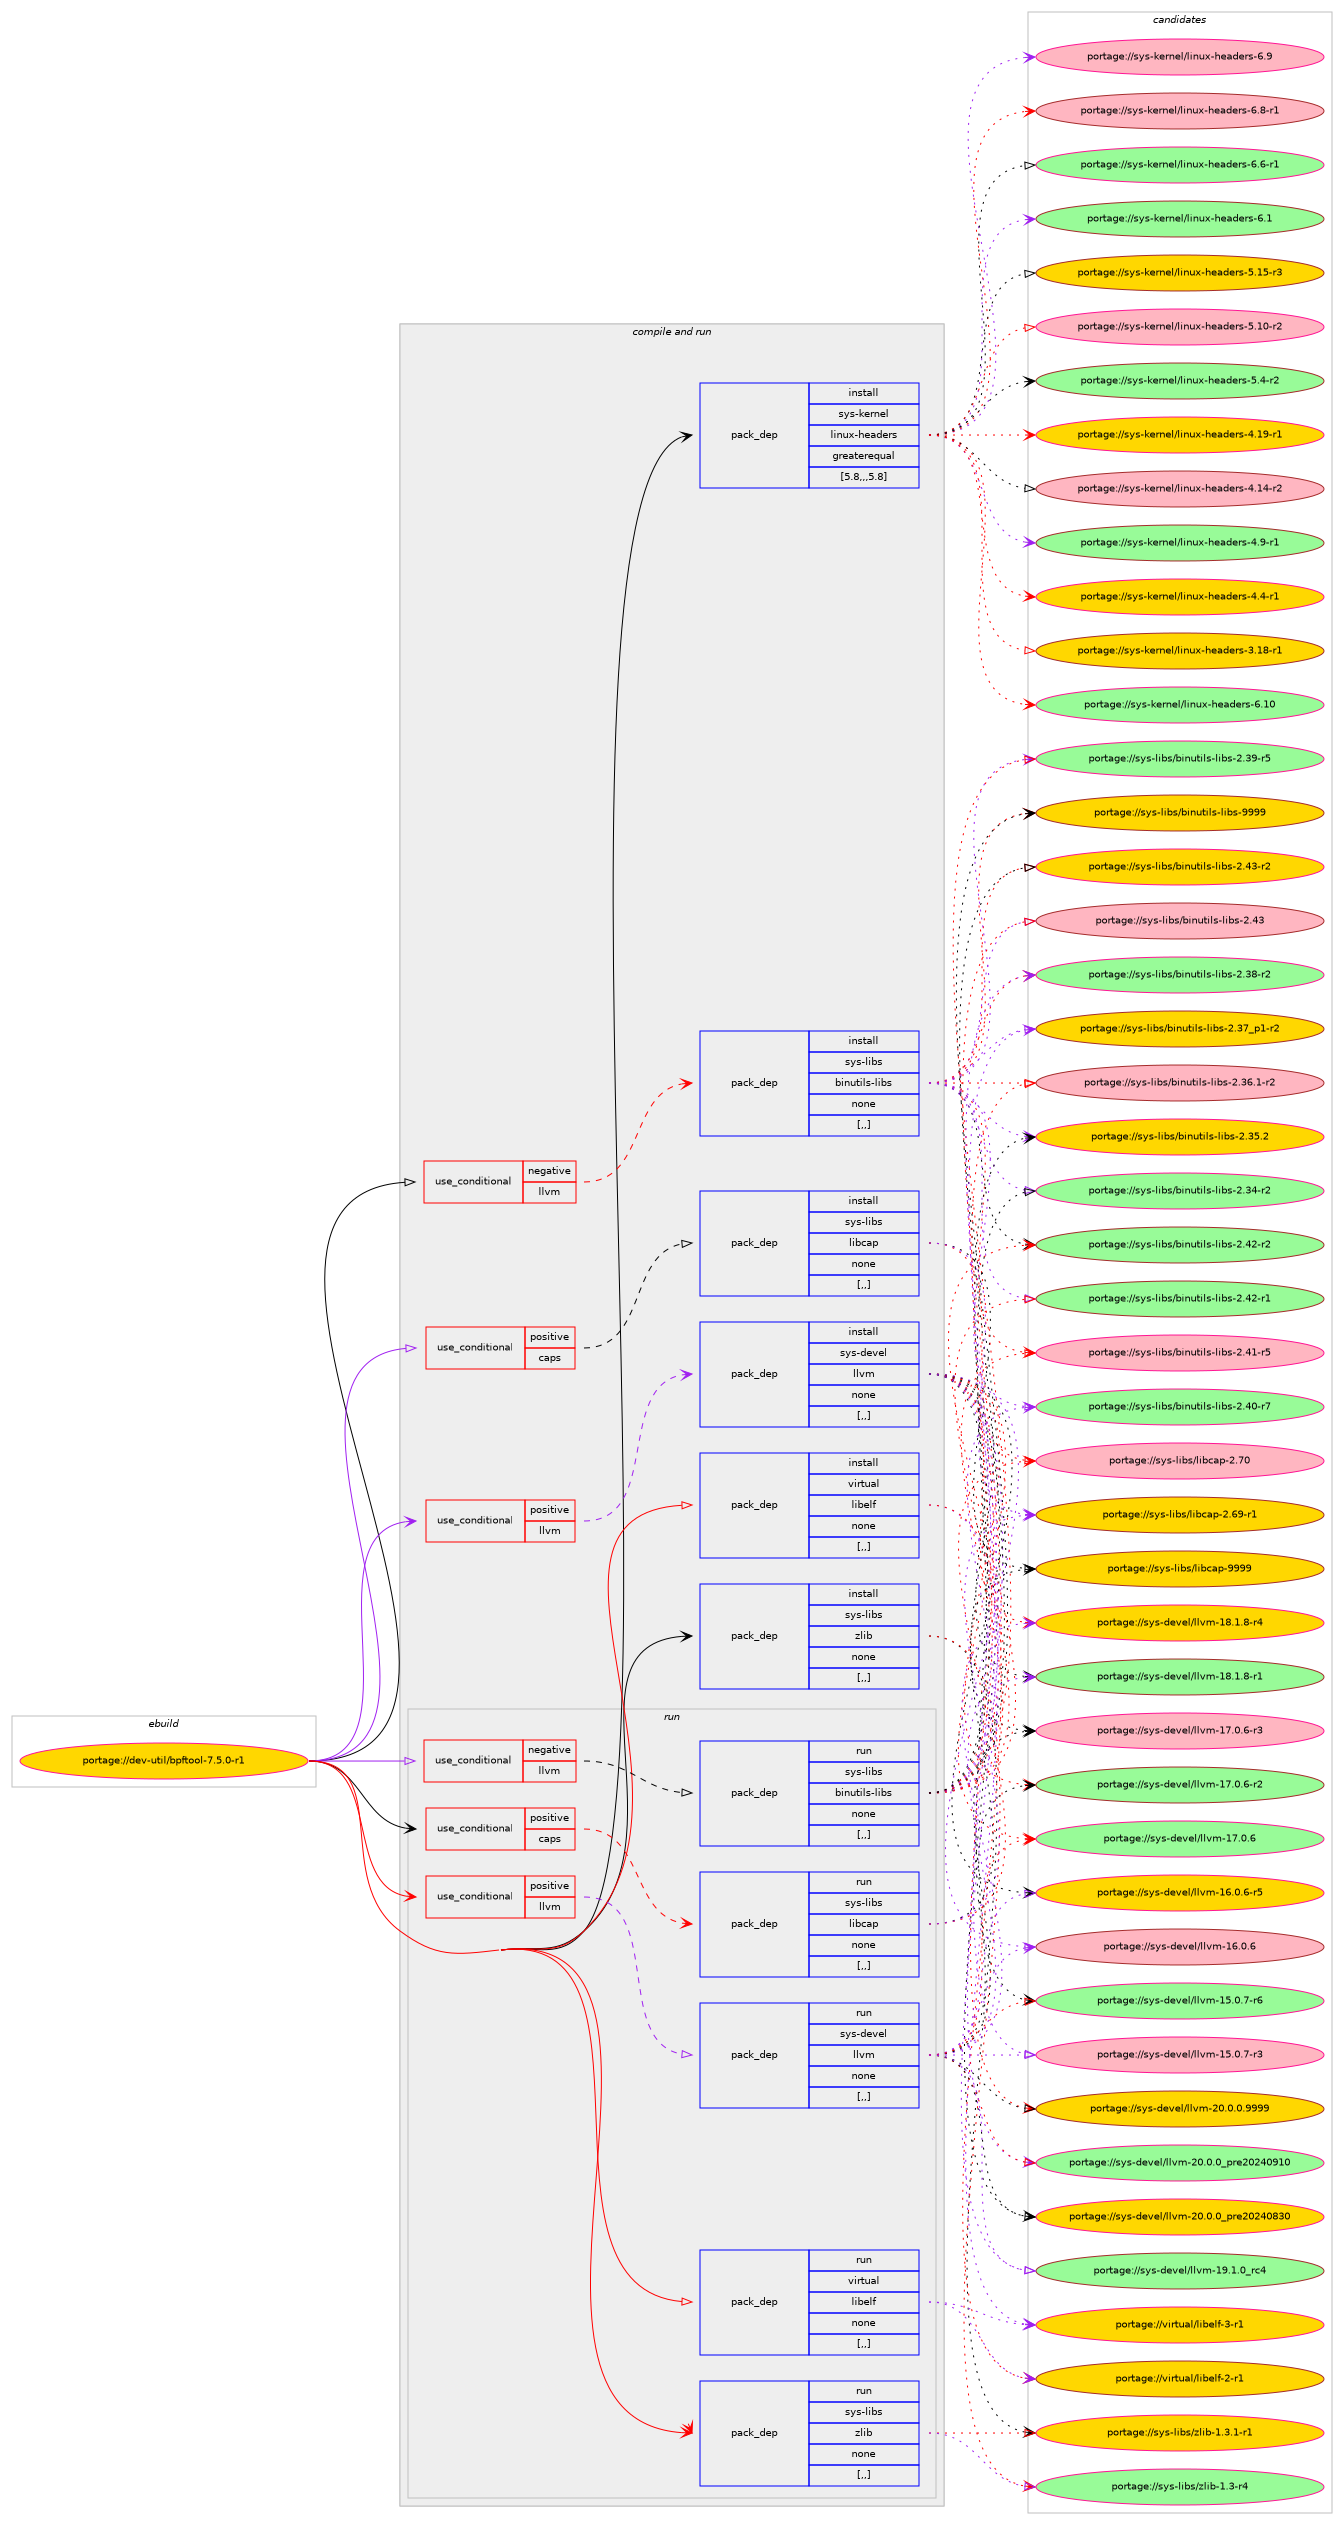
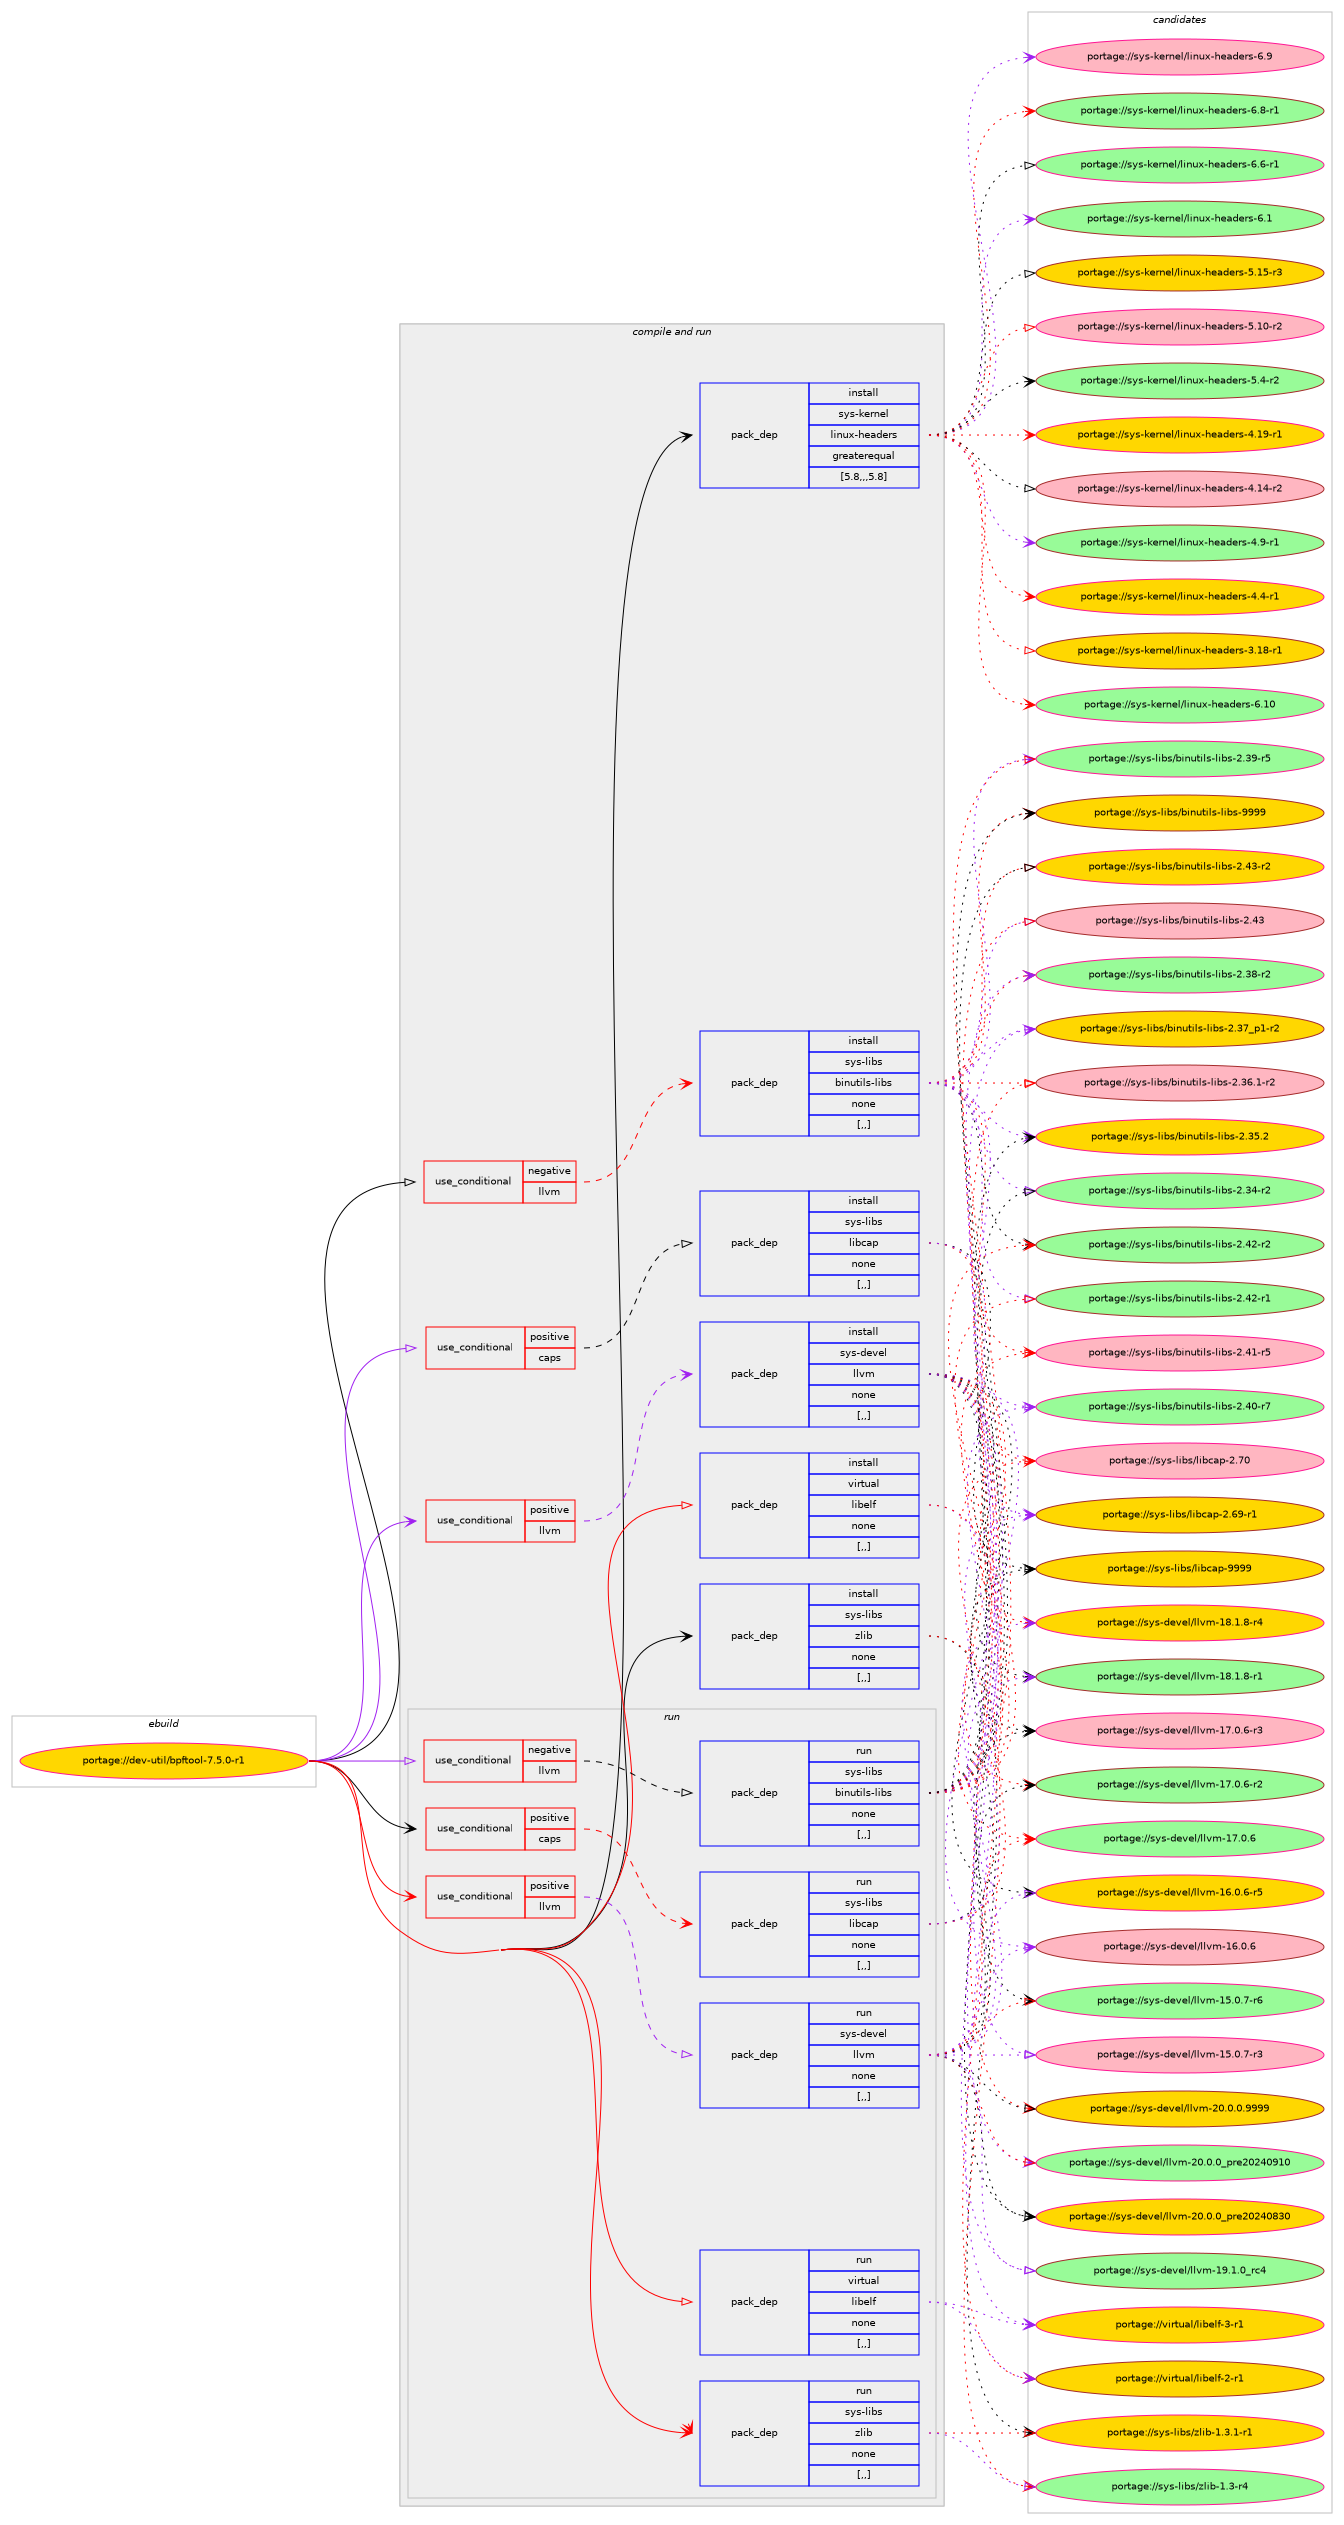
(1180, 111) -> (1180, 111)
